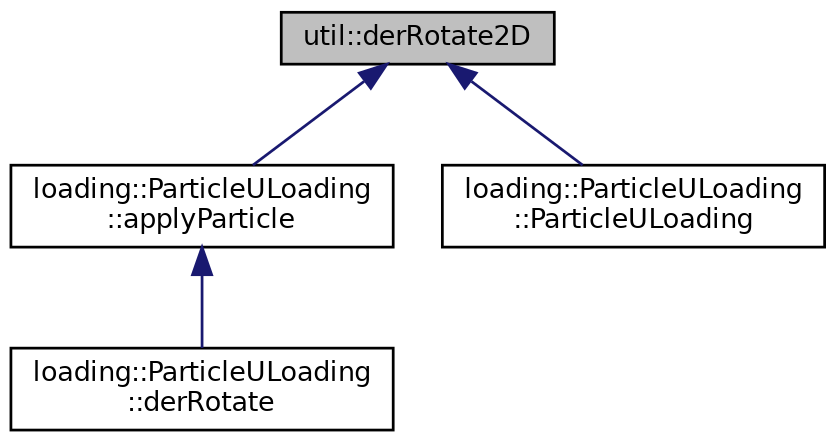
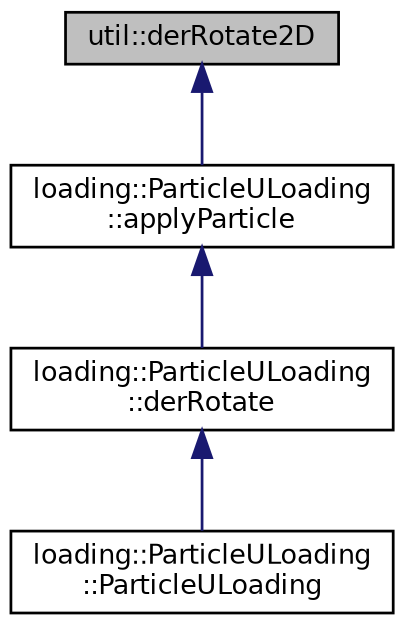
(527, 123) -> (202, 495)
